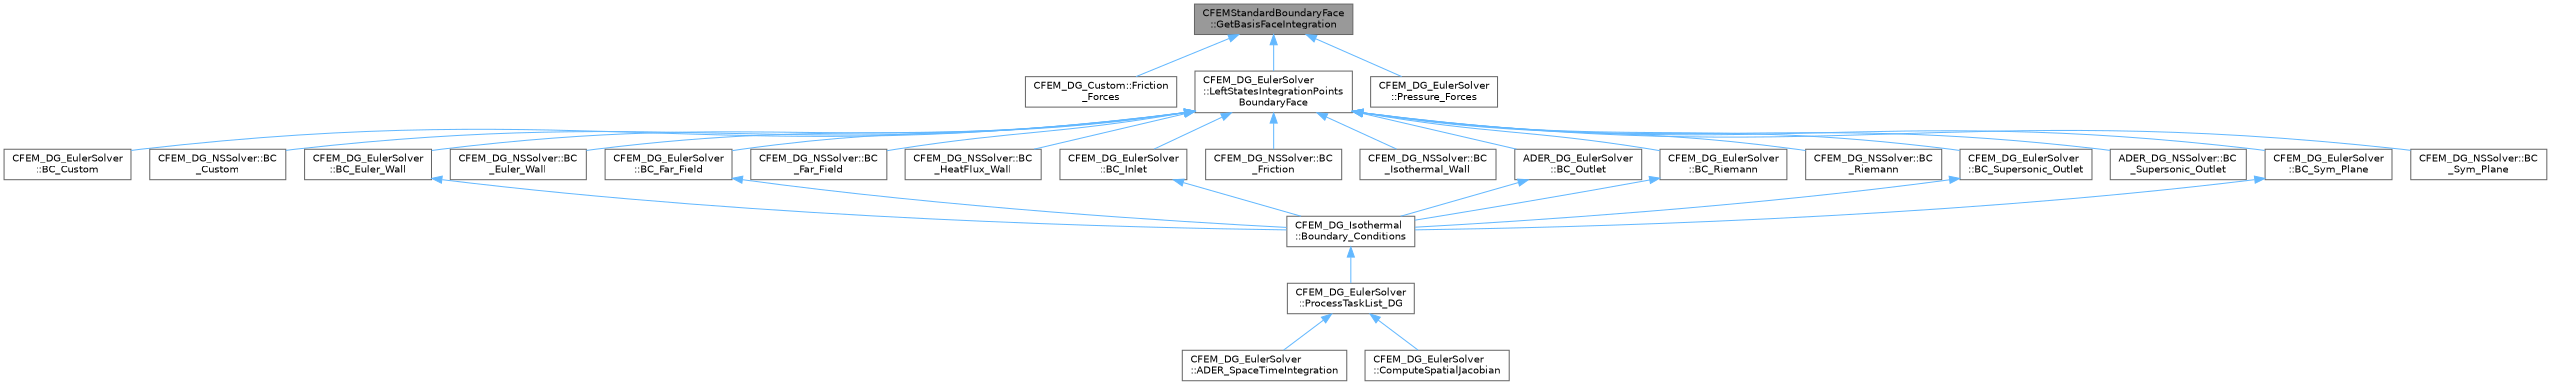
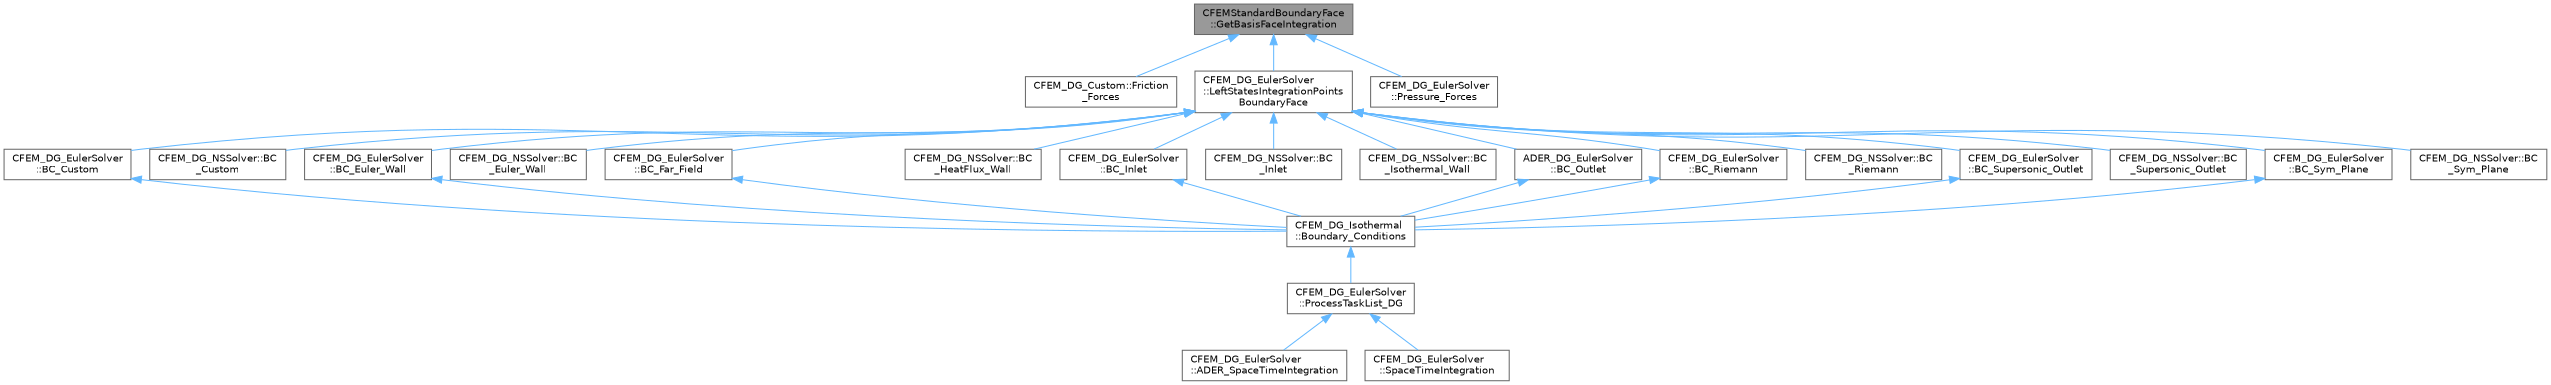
(819, 164) -> none
(1274, 164) -> (1274, 164)
(2178, 164) -> (2178, 164)
none -> (713, 221)
(1437, 366) -> (1437, 366)
